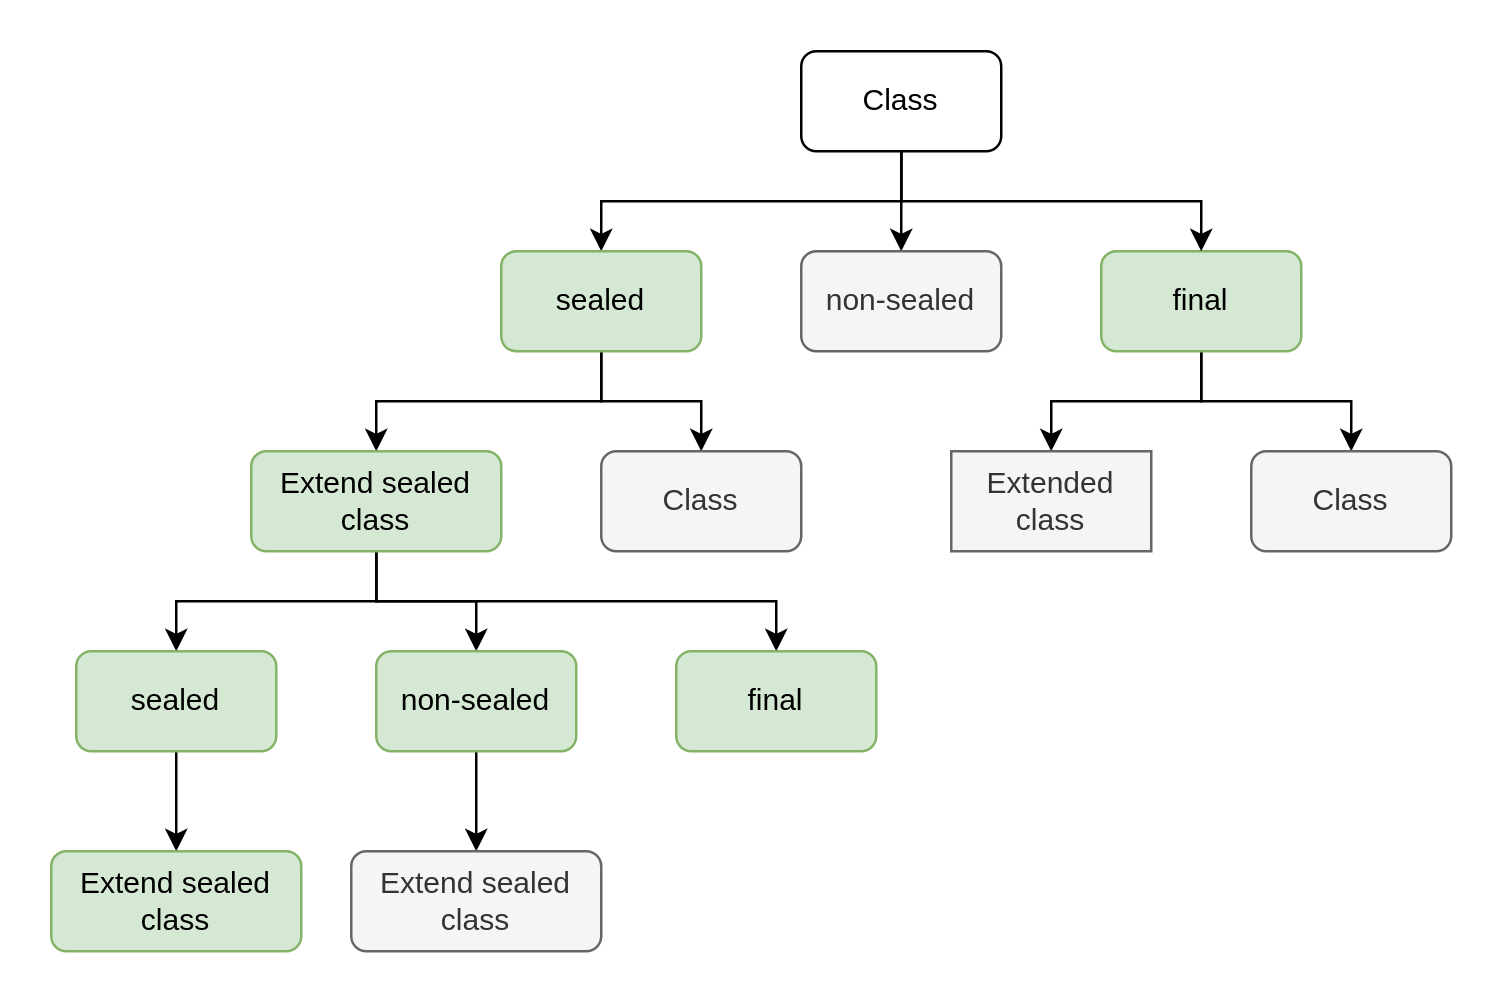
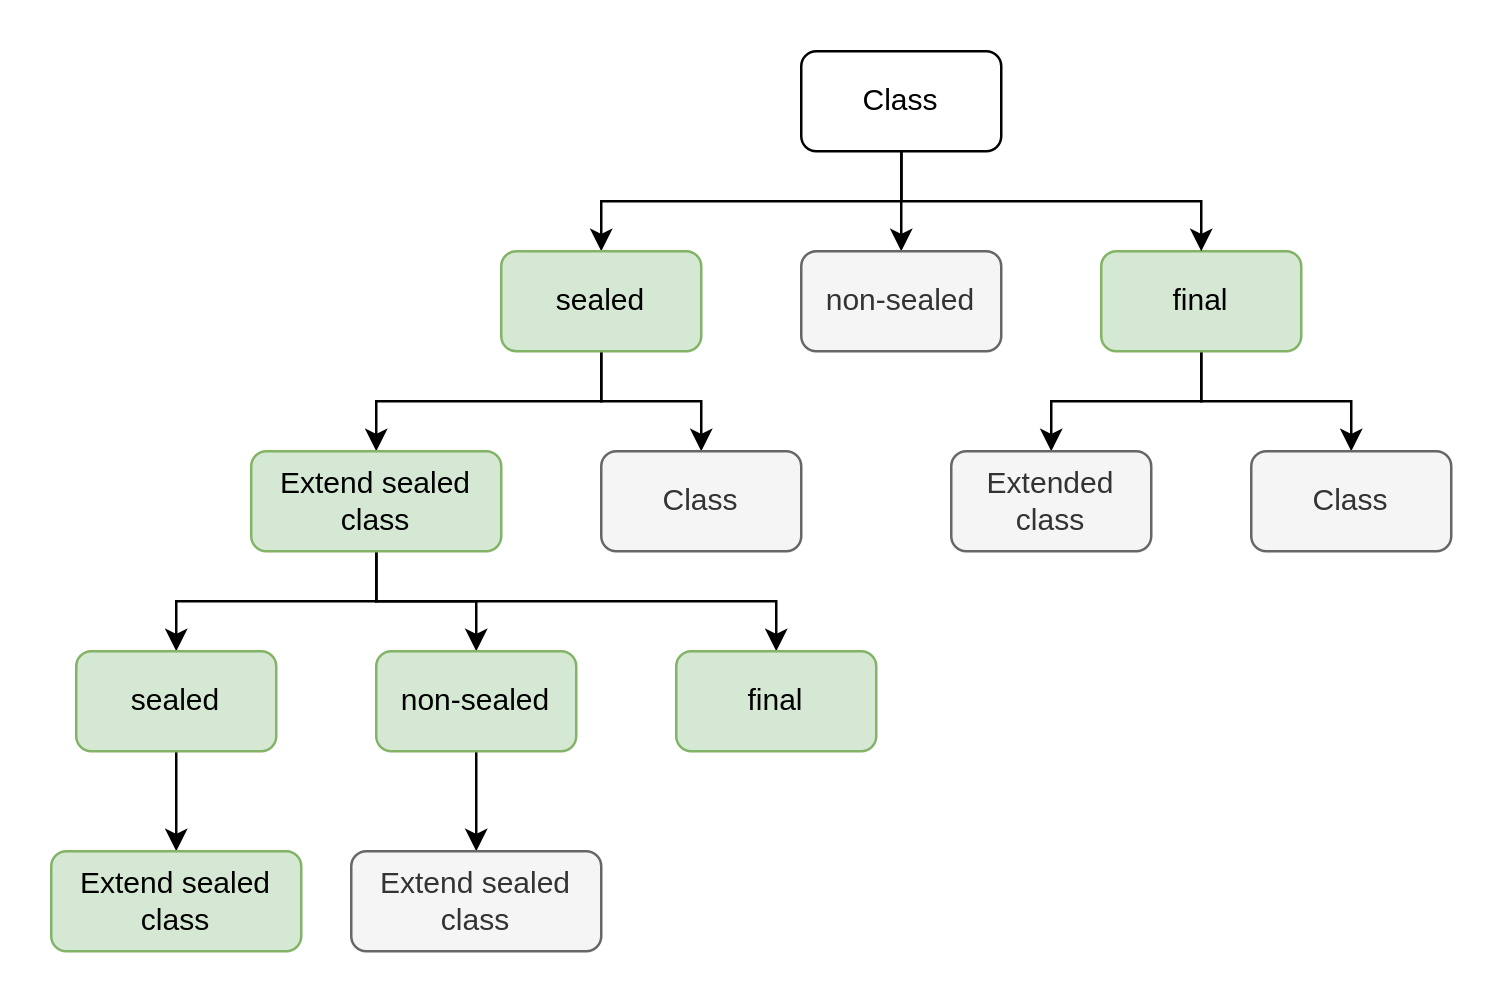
(1051, 501) -> (1051, 501)
